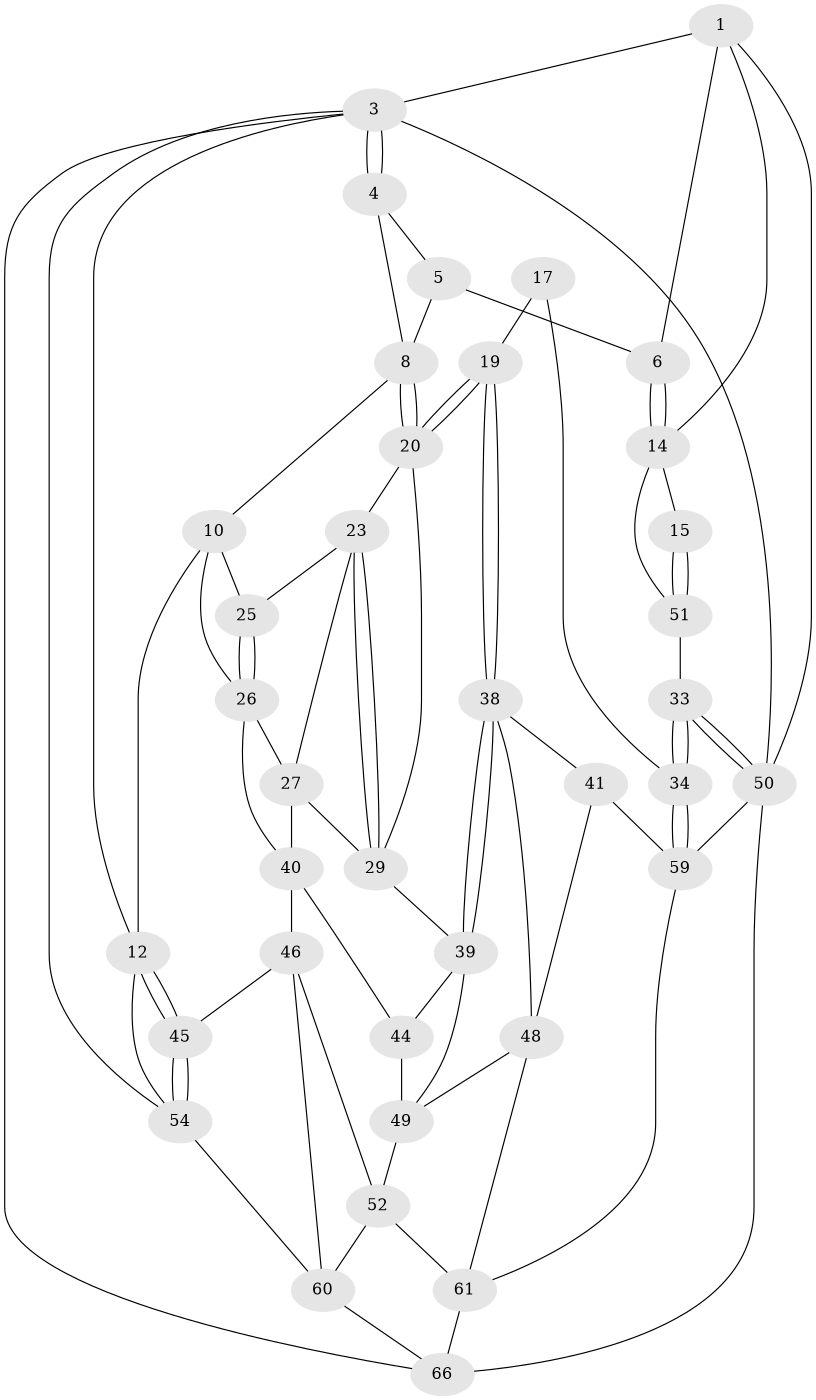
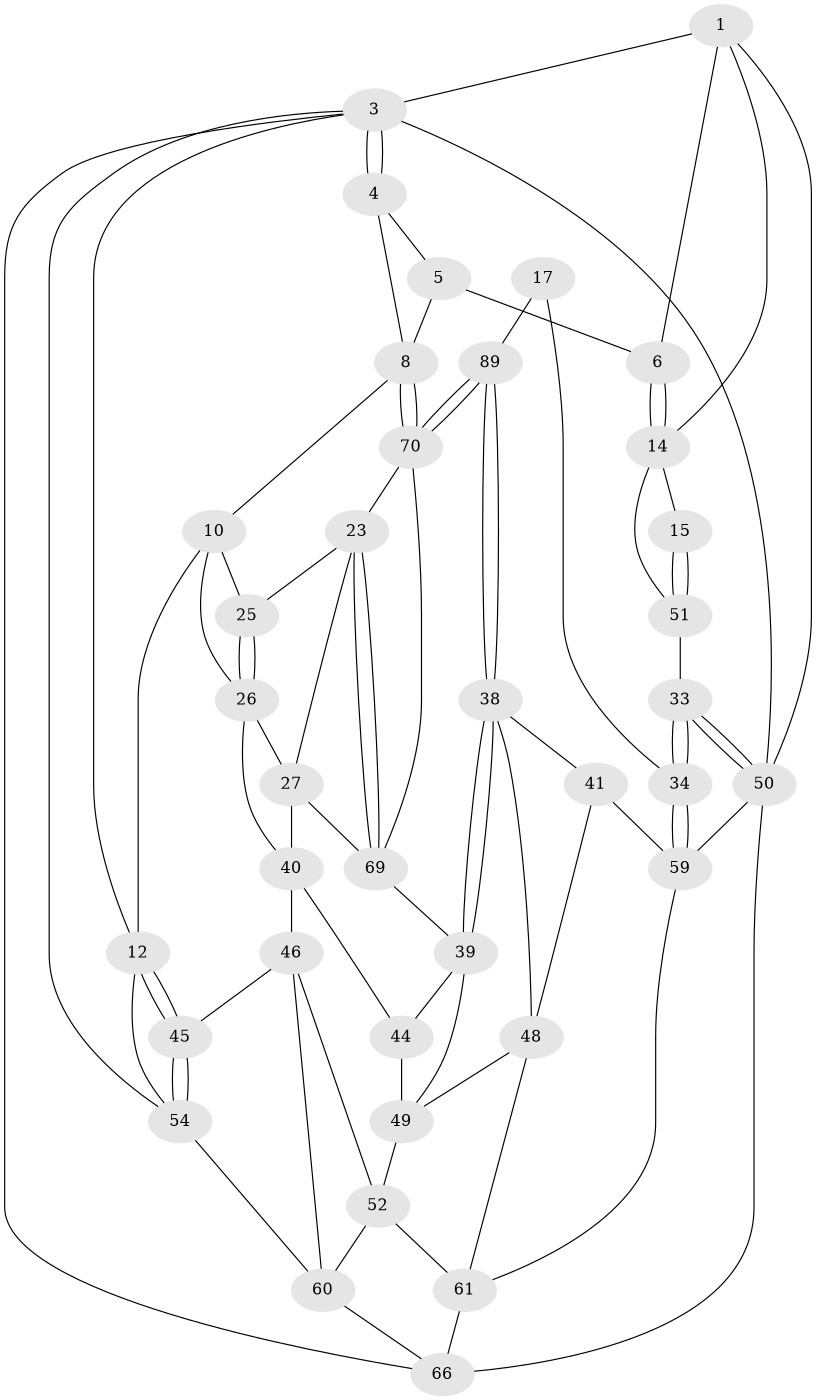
(491, 363) -> (491, 363)
(411, 447) -> (411, 447)
(376, 869) -> (376, 869)
